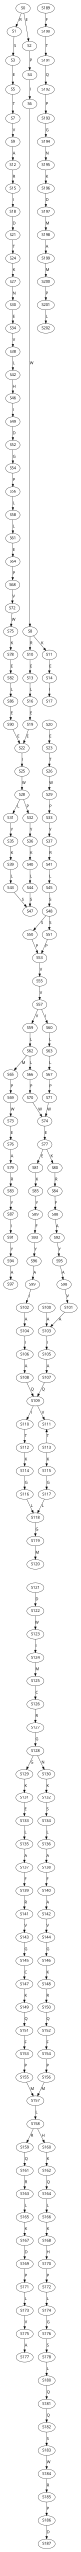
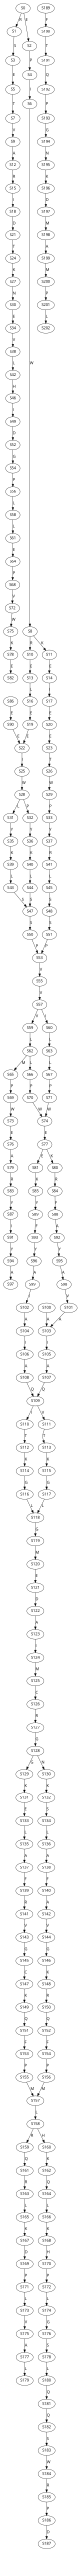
(11, 689) -> none
none -> (49, 712)
(41, 922) -> (30, 922)
(47, 1437) -> (43, 1435)
none -> (35, 1575)
(37, 1623) -> (37, 1623)
none -> (25, 2381)
